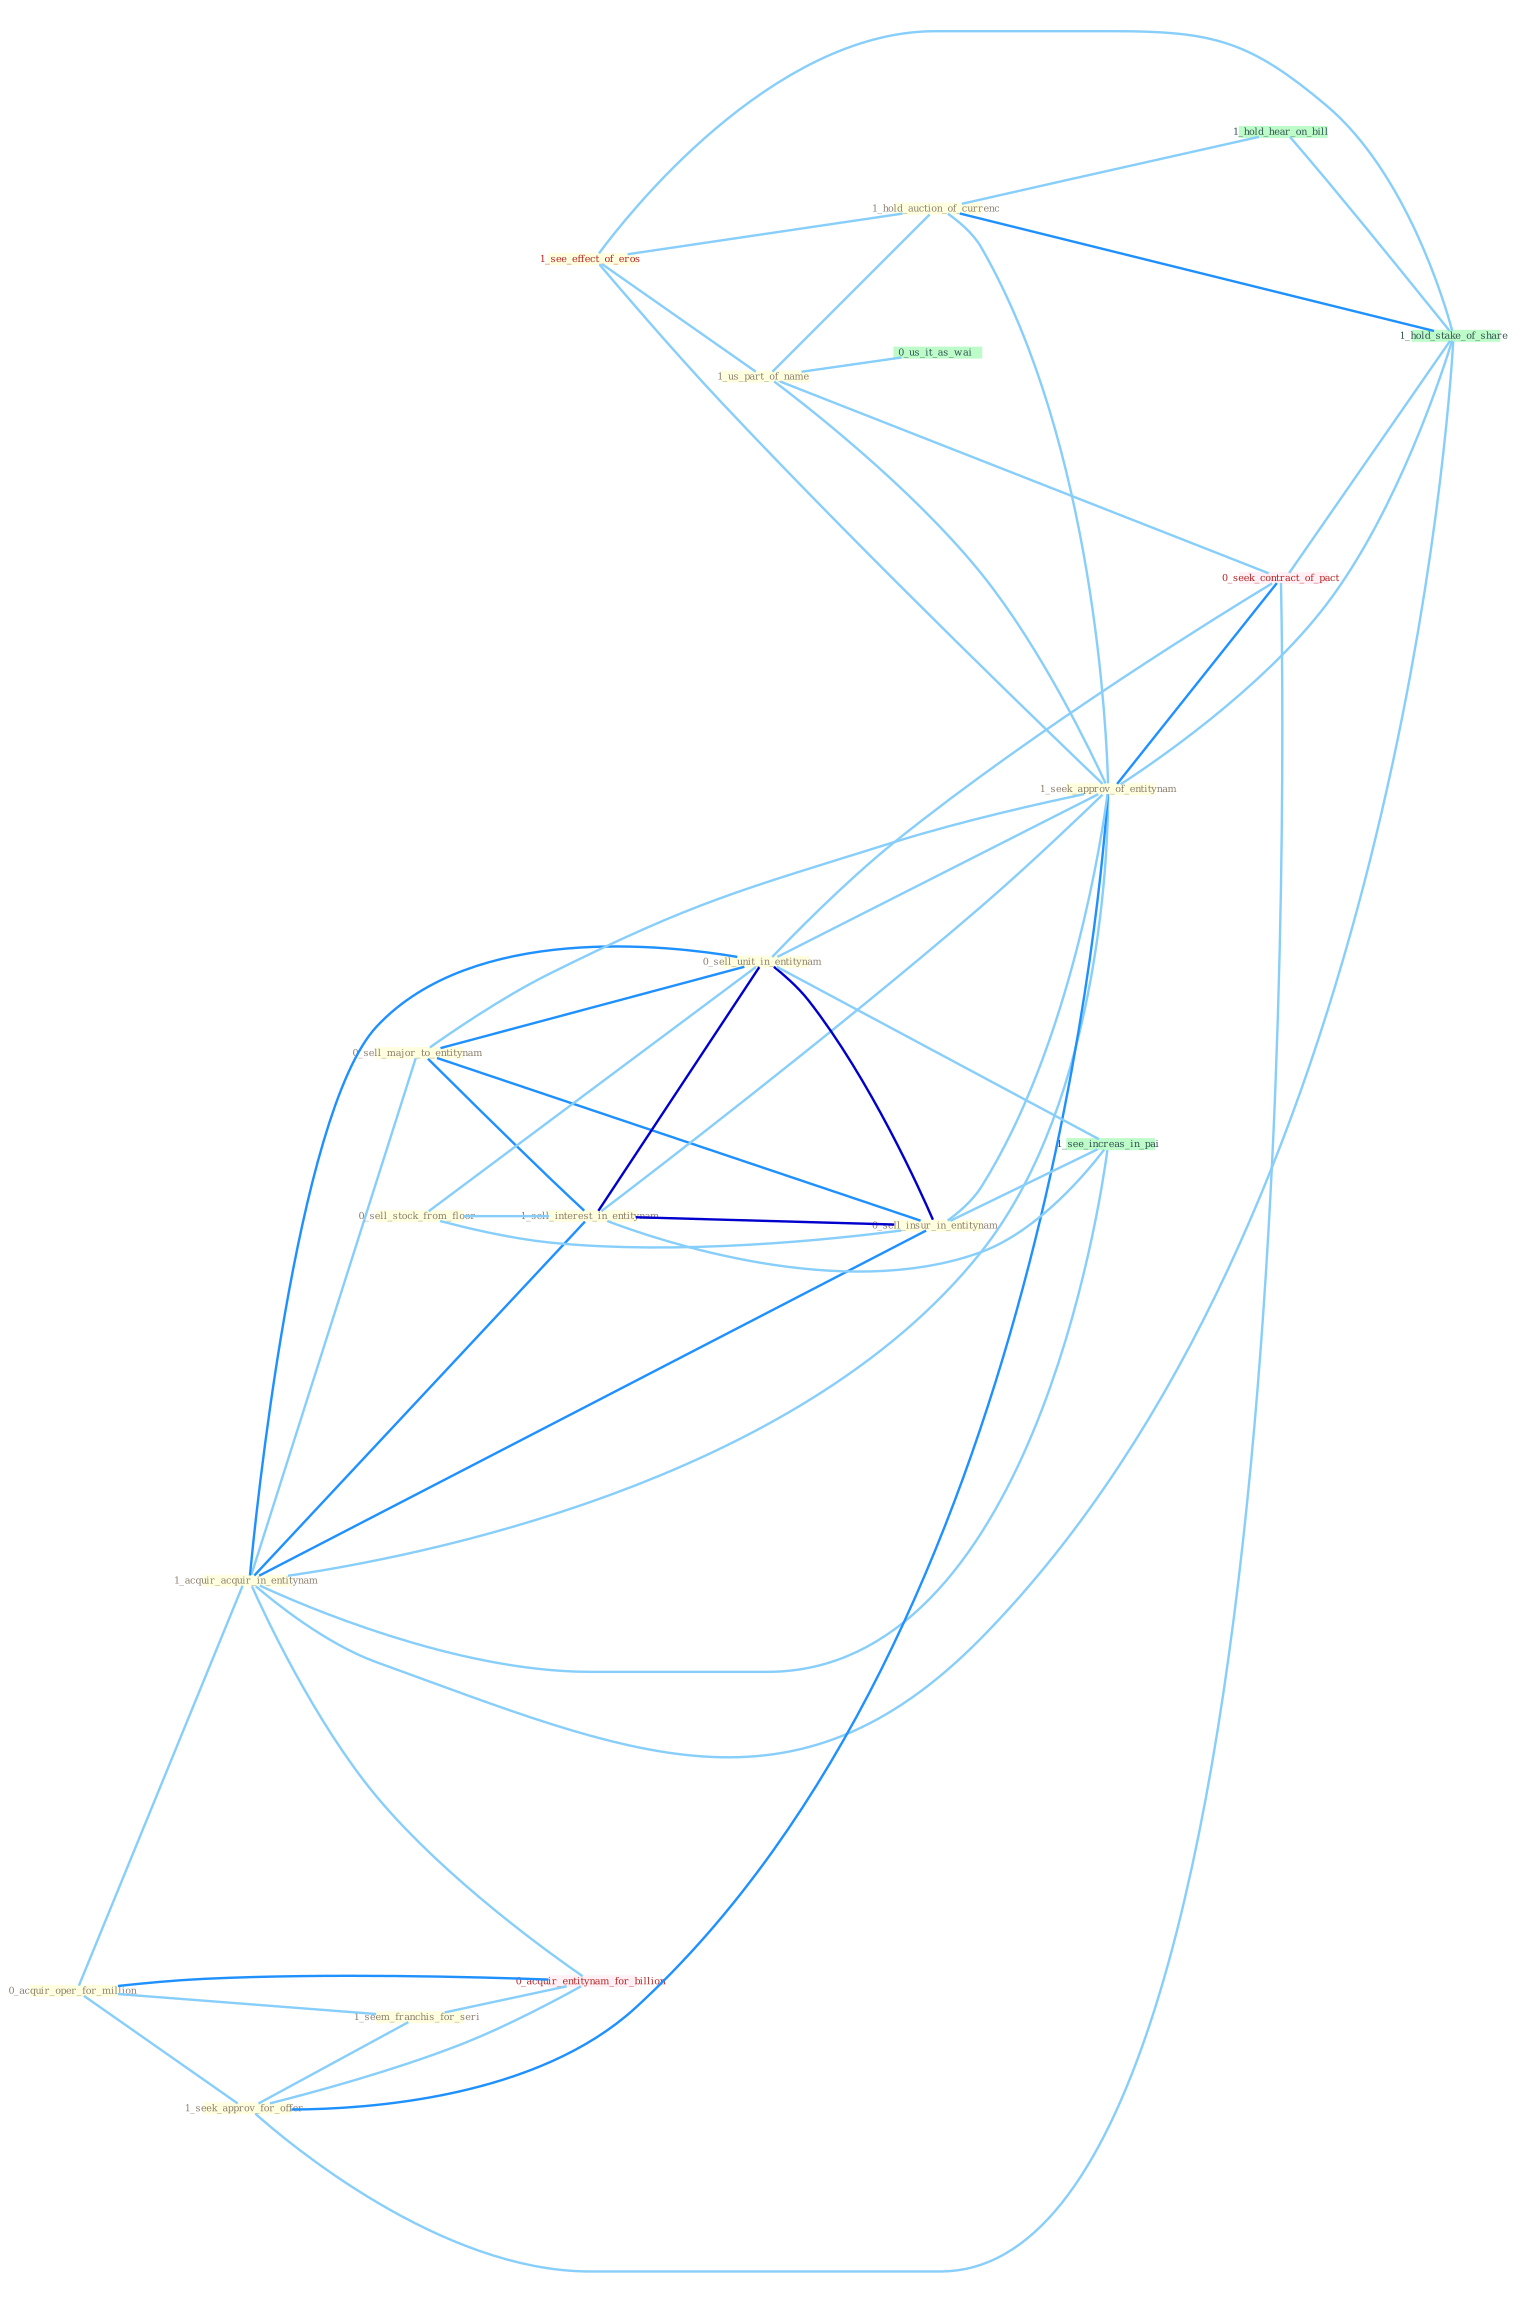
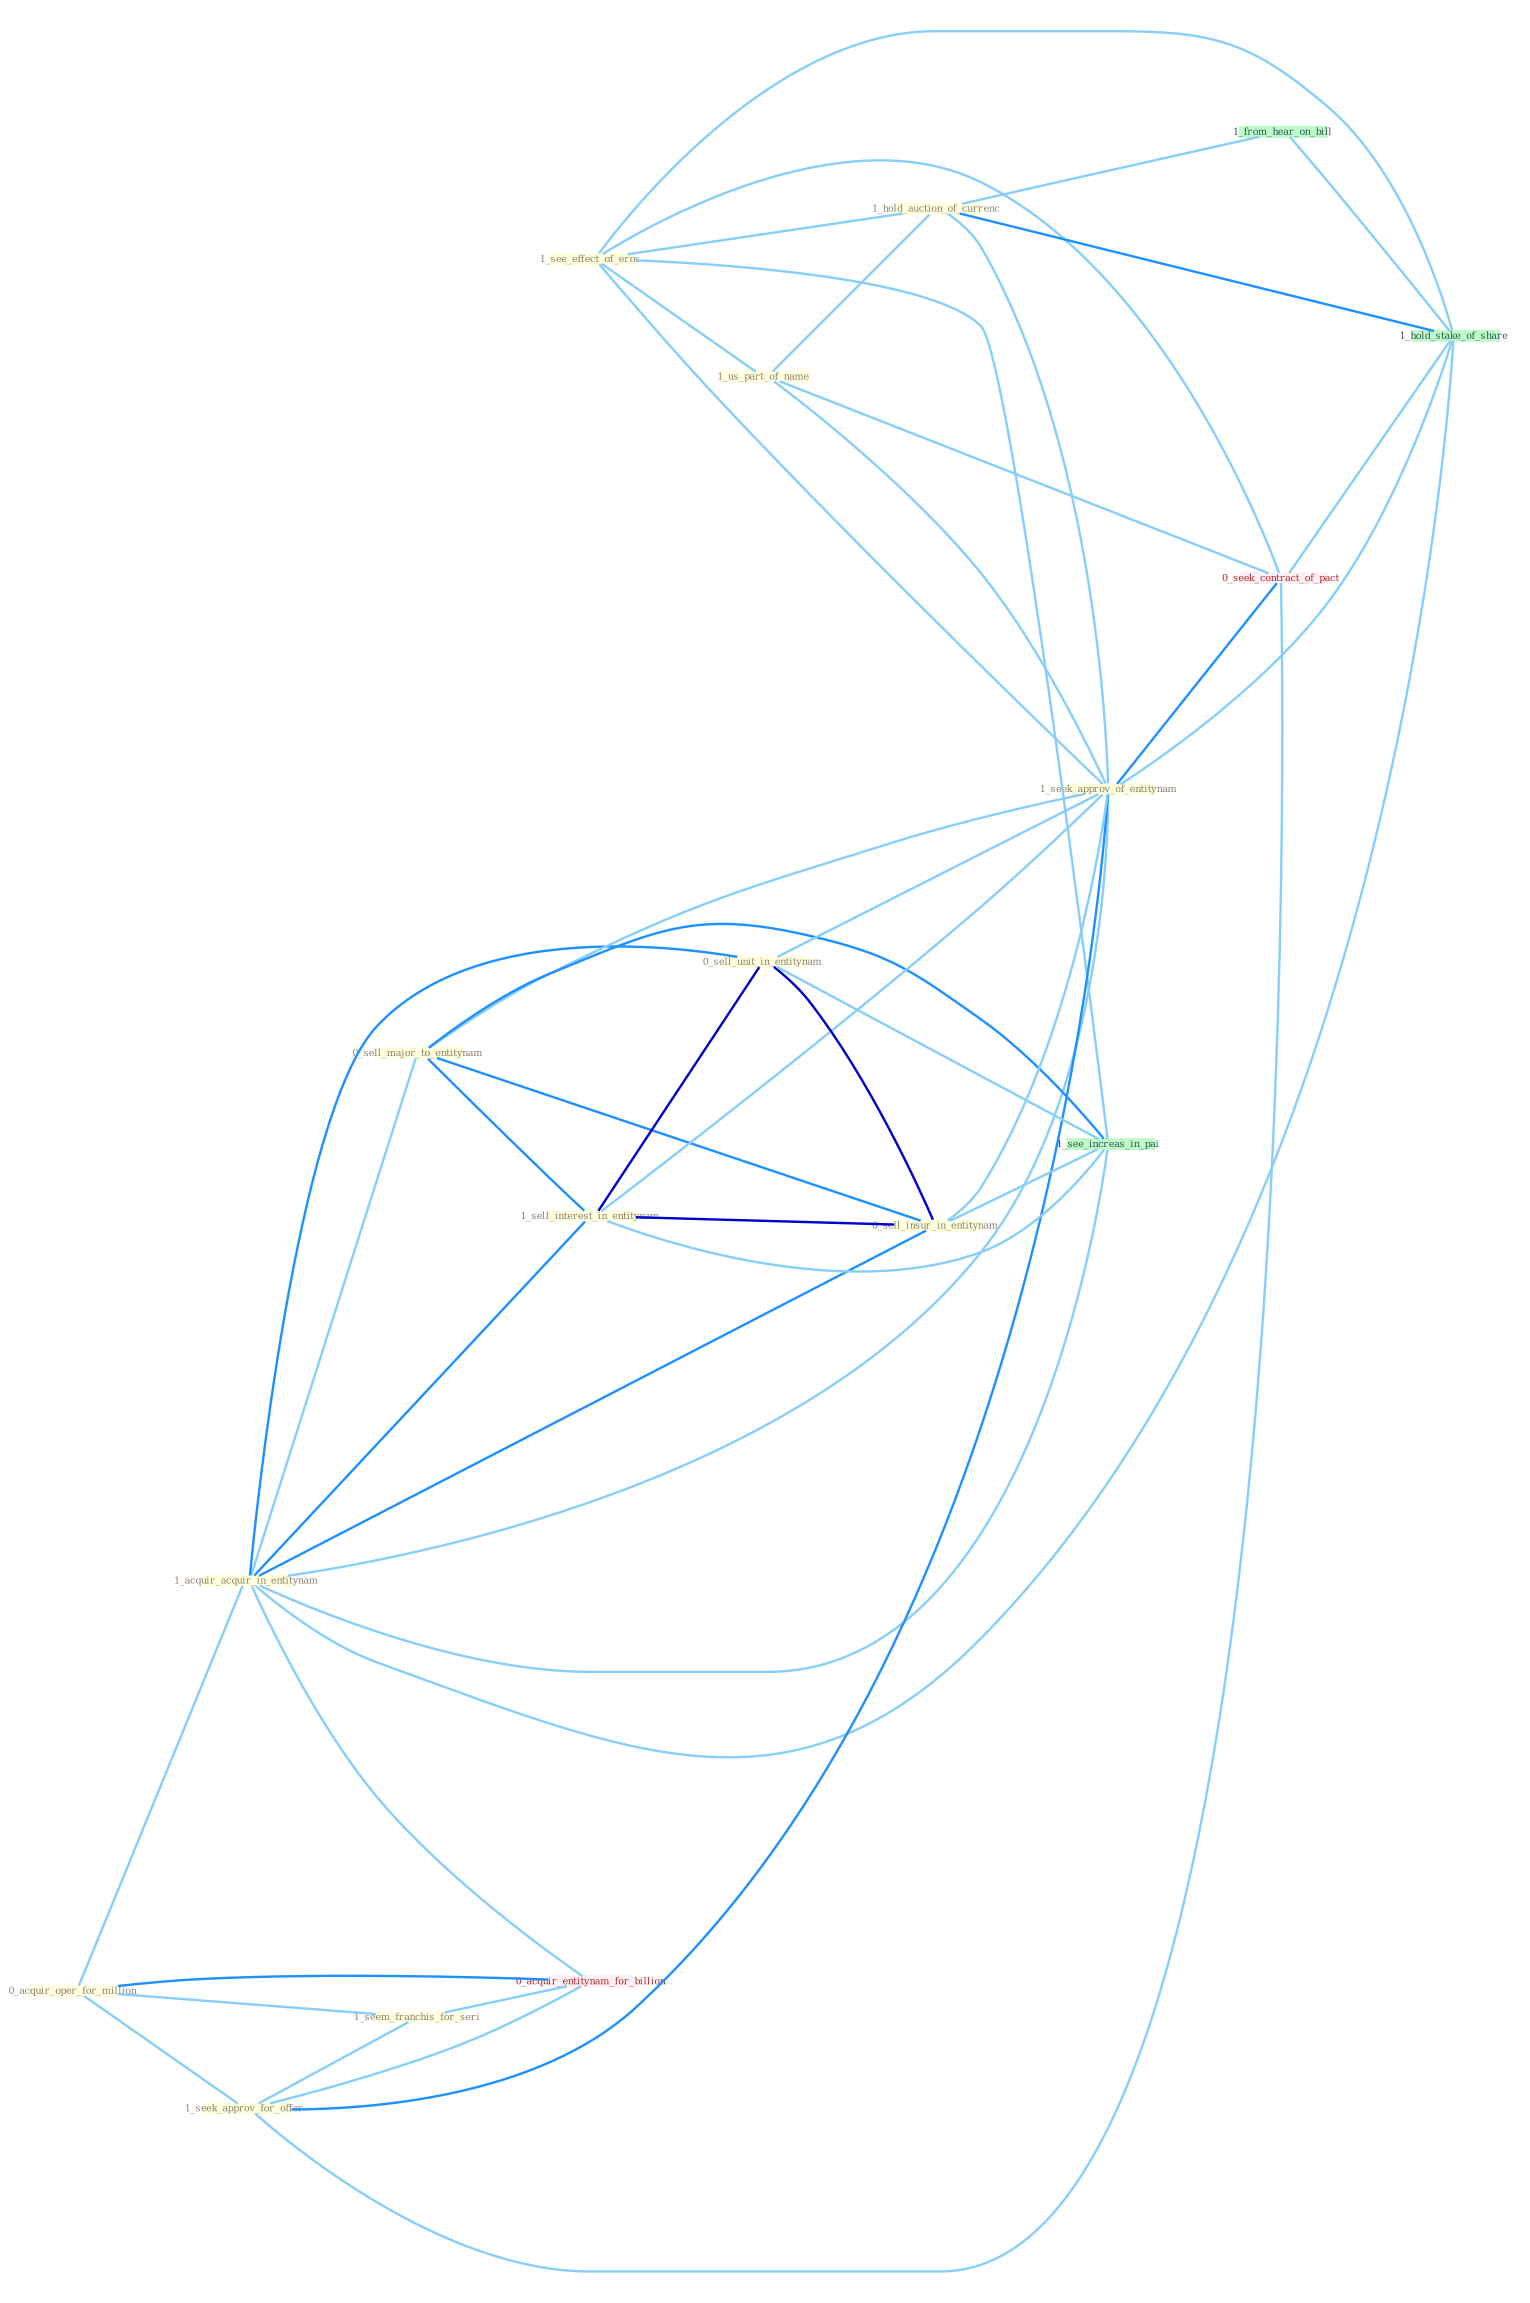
(1283, 132) -> (1283, 132)
(592, 259) -> (592, 259)
(938, 353) -> none
none -> (1028, 555)
(1010, 755) -> (1024, 210)
(592, 1007) -> (786, 931)
(420, 1216) -> none
